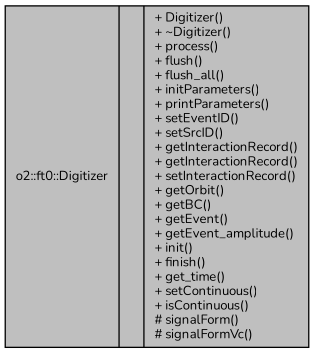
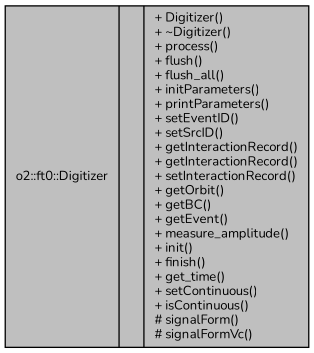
(224, 234) -> (222, 234)
